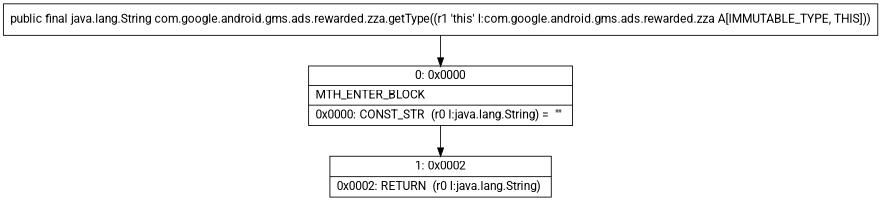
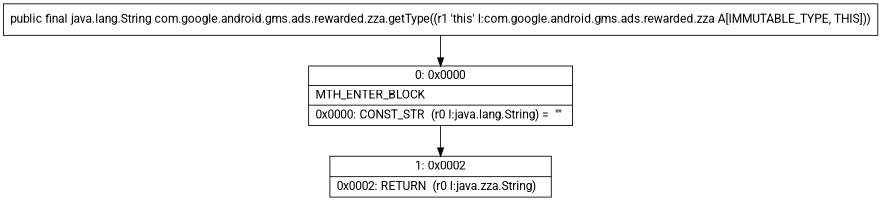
(441, 186) -> (438, 186)
